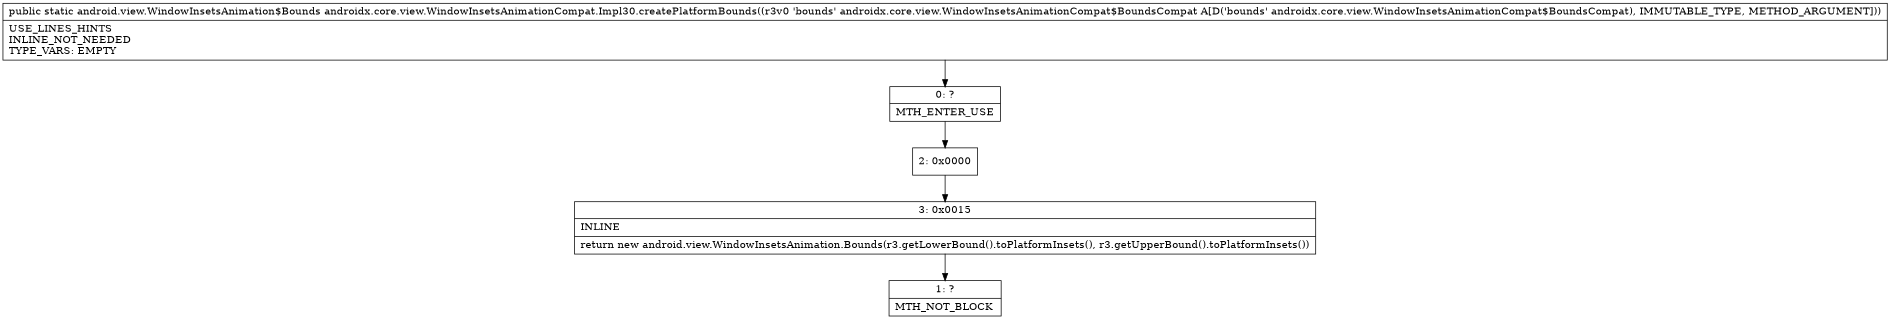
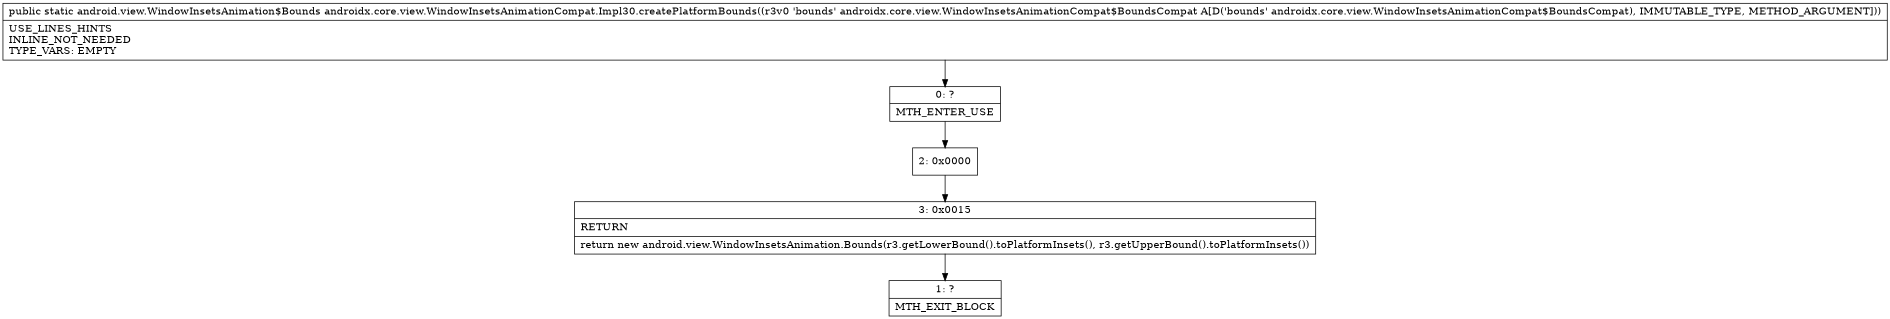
(601, 227) -> (604, 227)
(944, 307) -> (945, 307)
